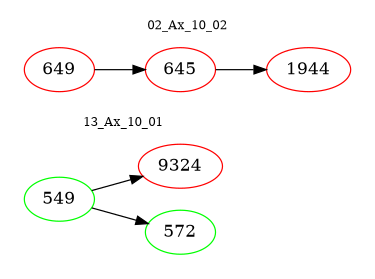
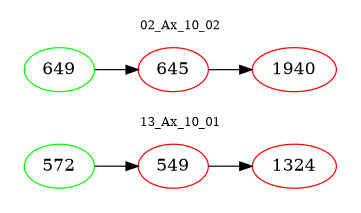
(59, 70) -> (59, 70)
(309, 70) -> (294, 70)
(180, 166) -> (294, 166)
(59, 199) -> (173, 166)
(114, 214) -> (110, 166)
